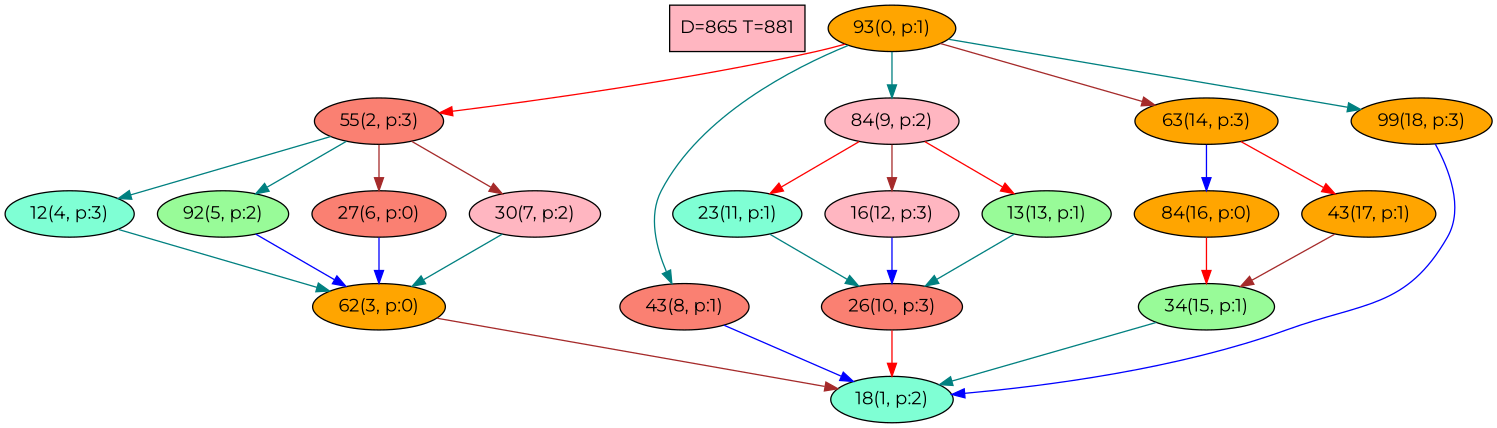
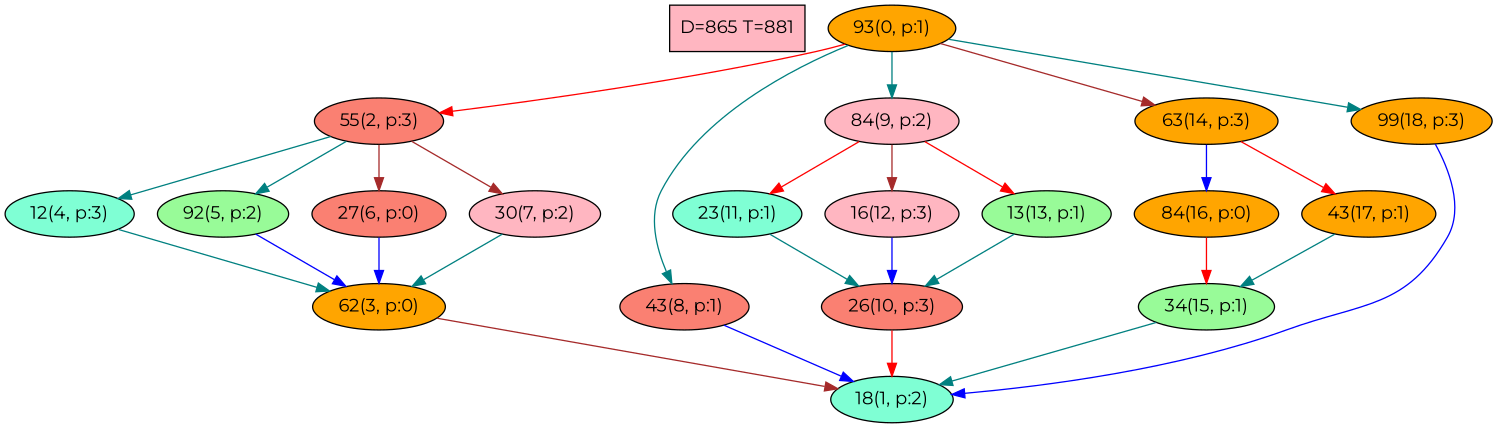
(1293, 257) -> (1293, 257)
